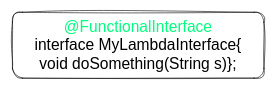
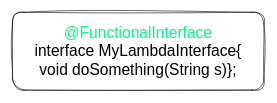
(138, 45) -> (138, 51)
